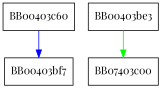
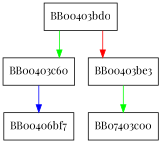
none -> (81, 17)
(39, 72) -> (39, 126)
